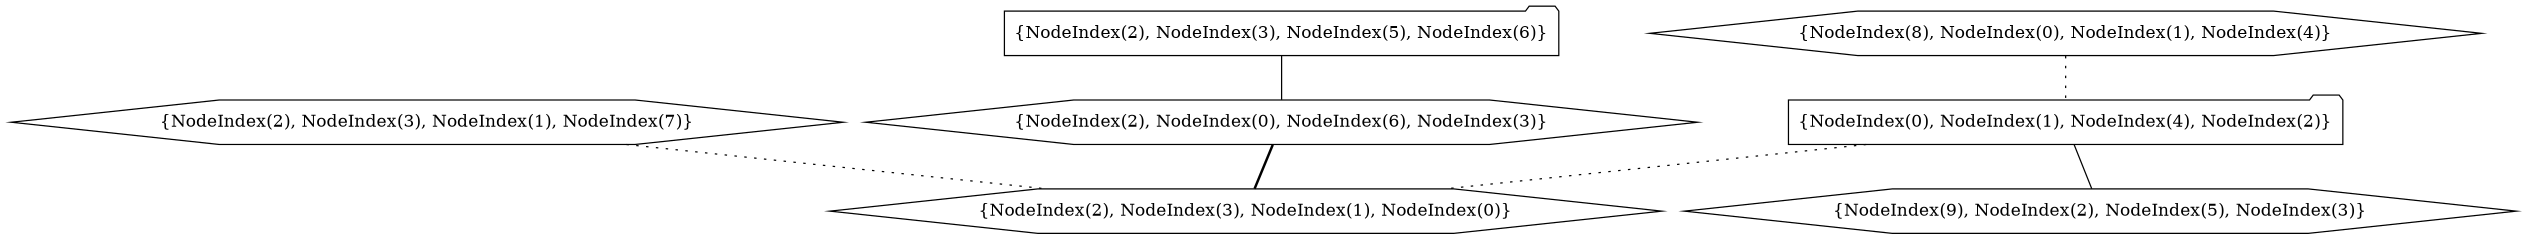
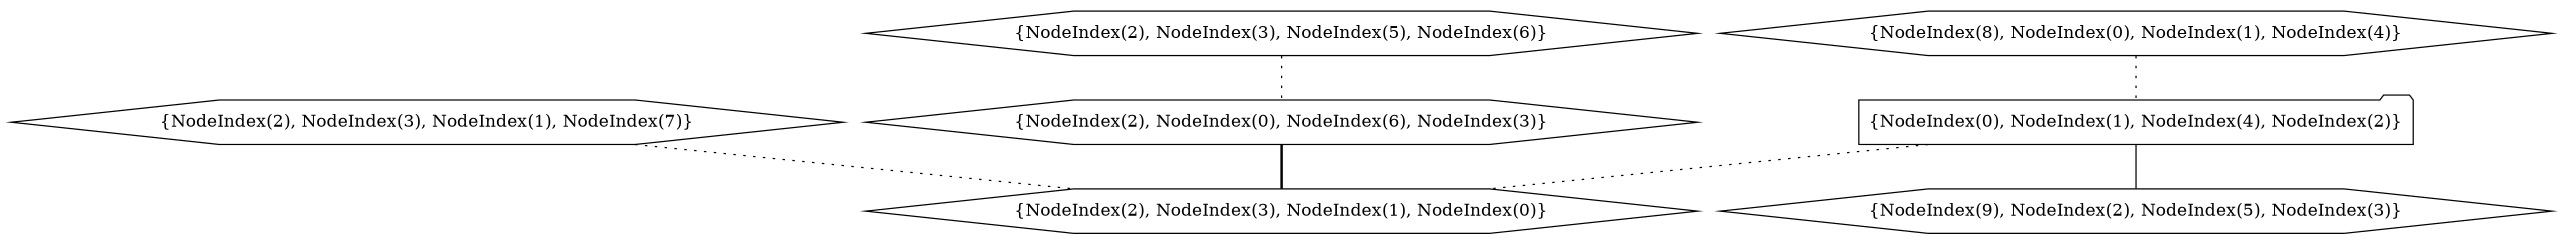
(1282, 33) -> (1282, 33)
(1282, 78) -> (1282, 78)
